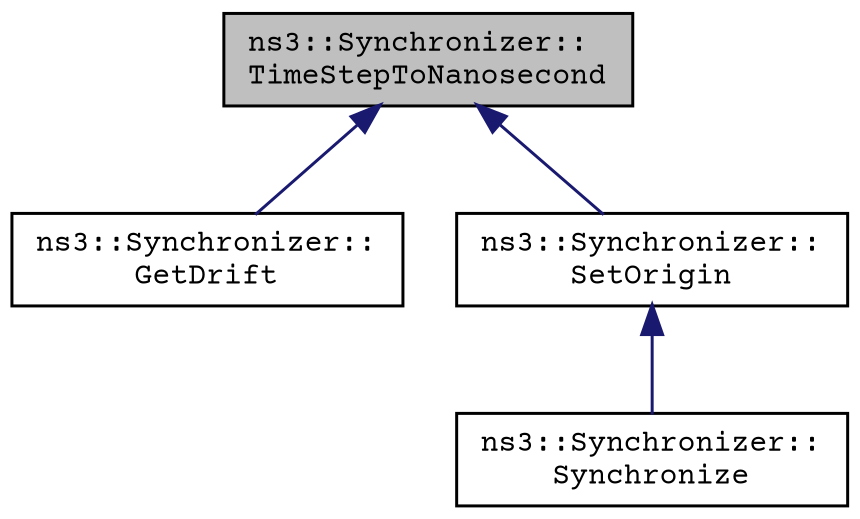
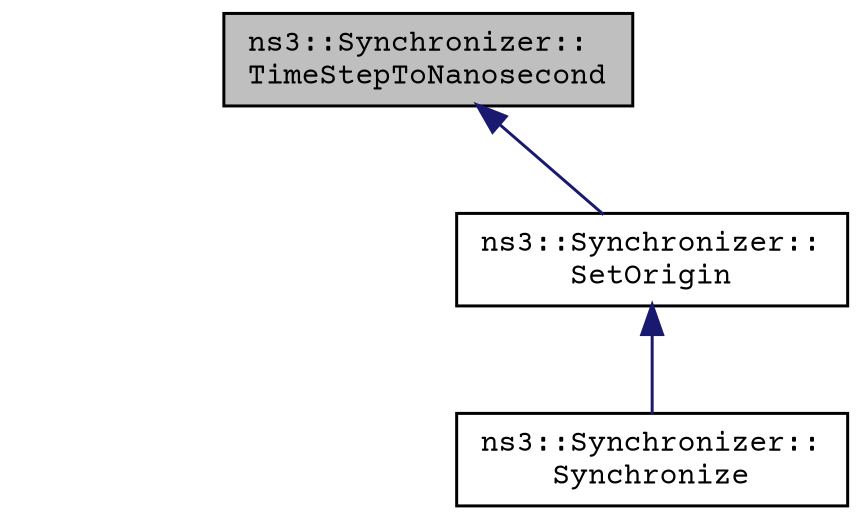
(207, 260) -> none
